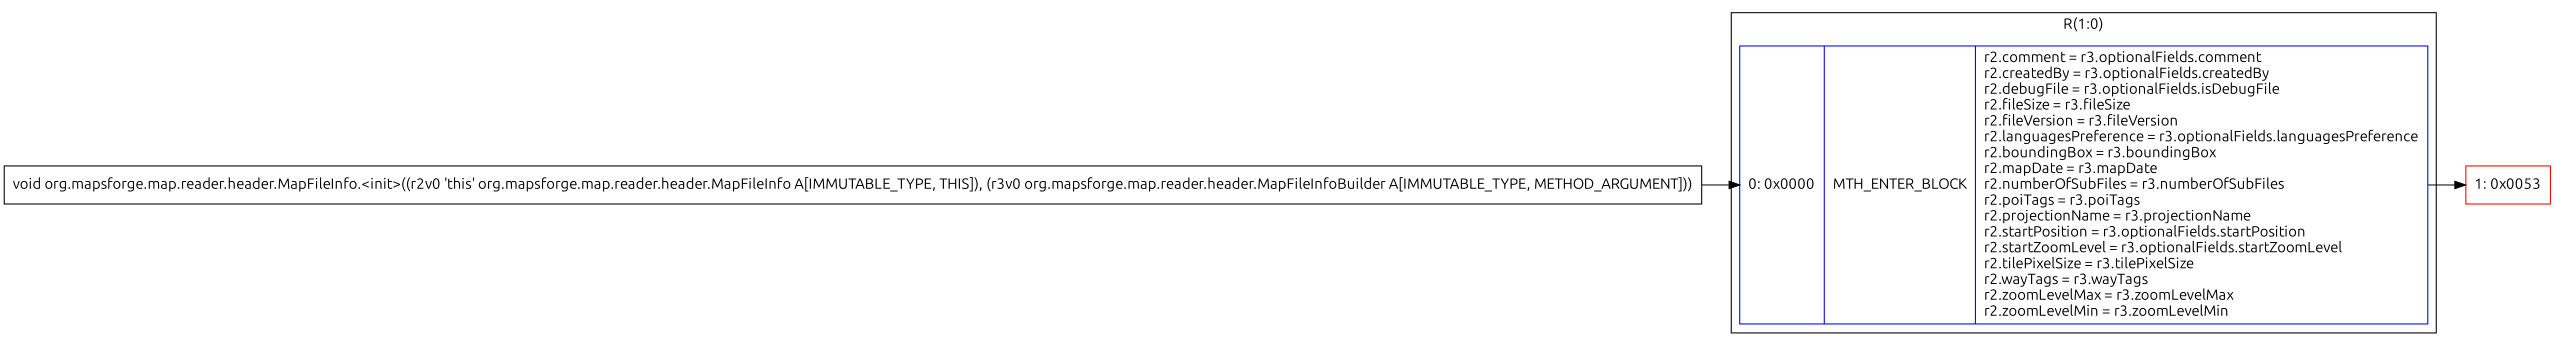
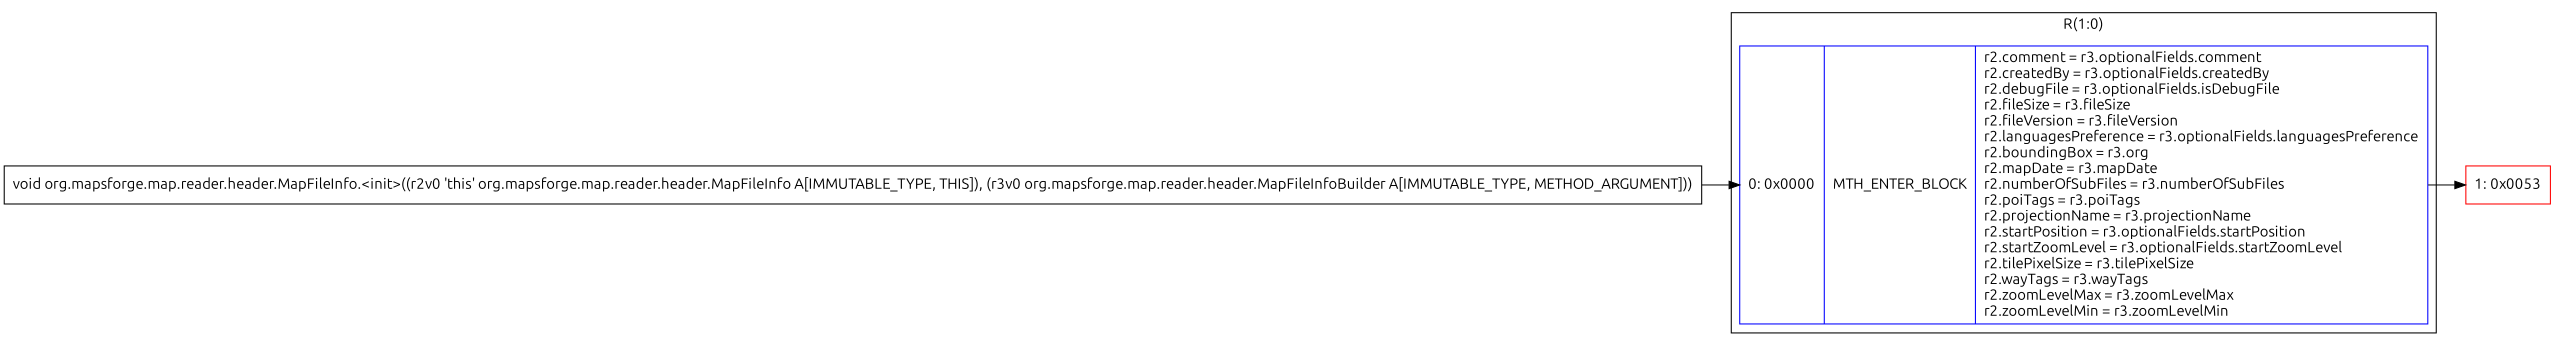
(2100, 153) -> (2067, 153)
